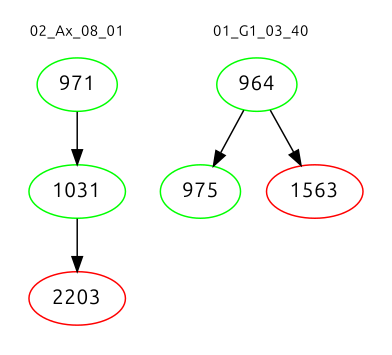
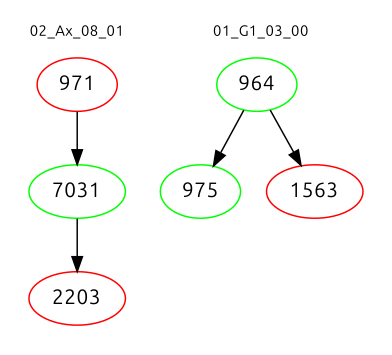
(261, 32) -> (261, 32)
(77, 85) -> (77, 85)
(77, 192) -> (77, 192)
